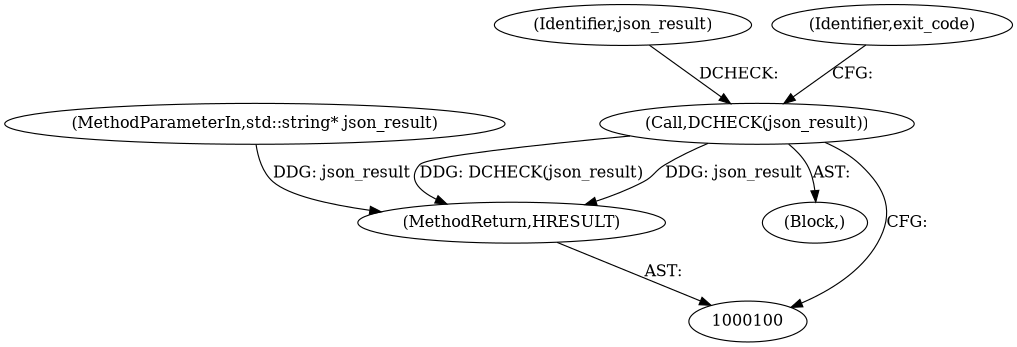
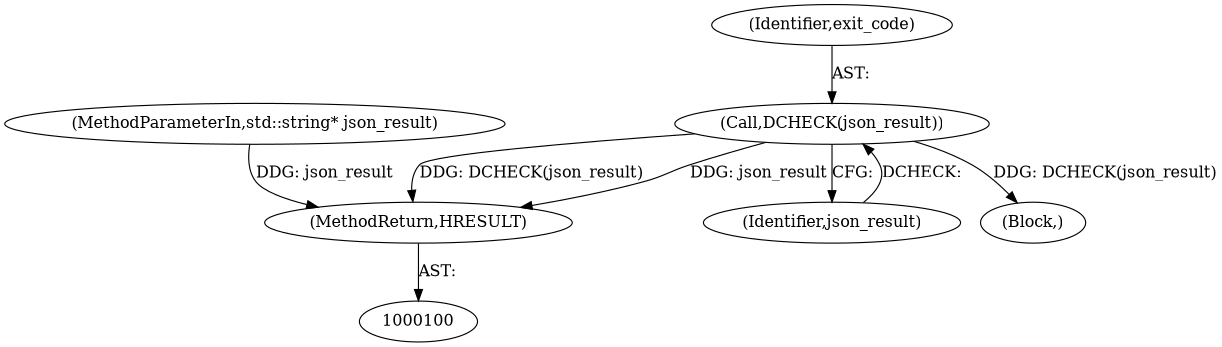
(855, 74) -> (854, 74)
(834, 173) -> (1105, 173)
(884, 228) -> (832, 168)
